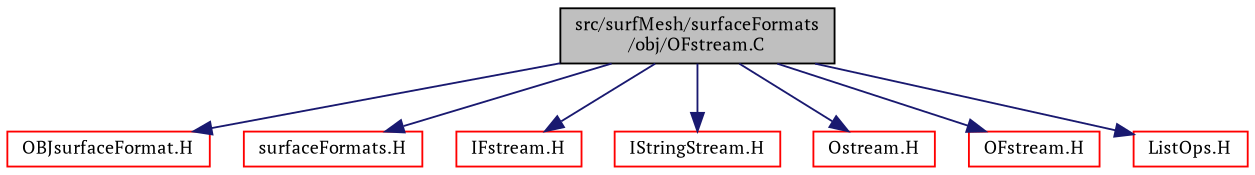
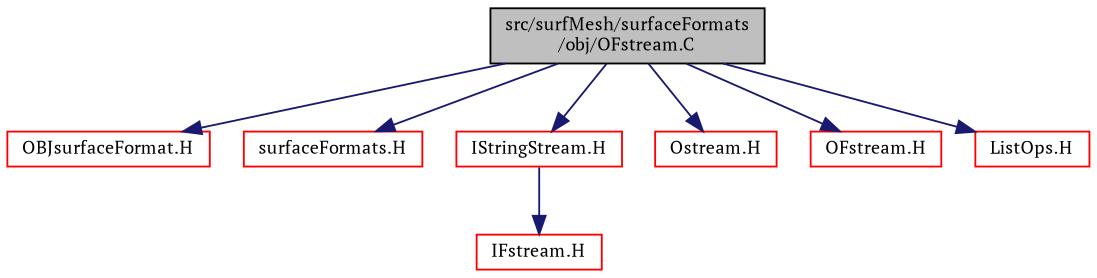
(608, 92) -> (539, 191)
